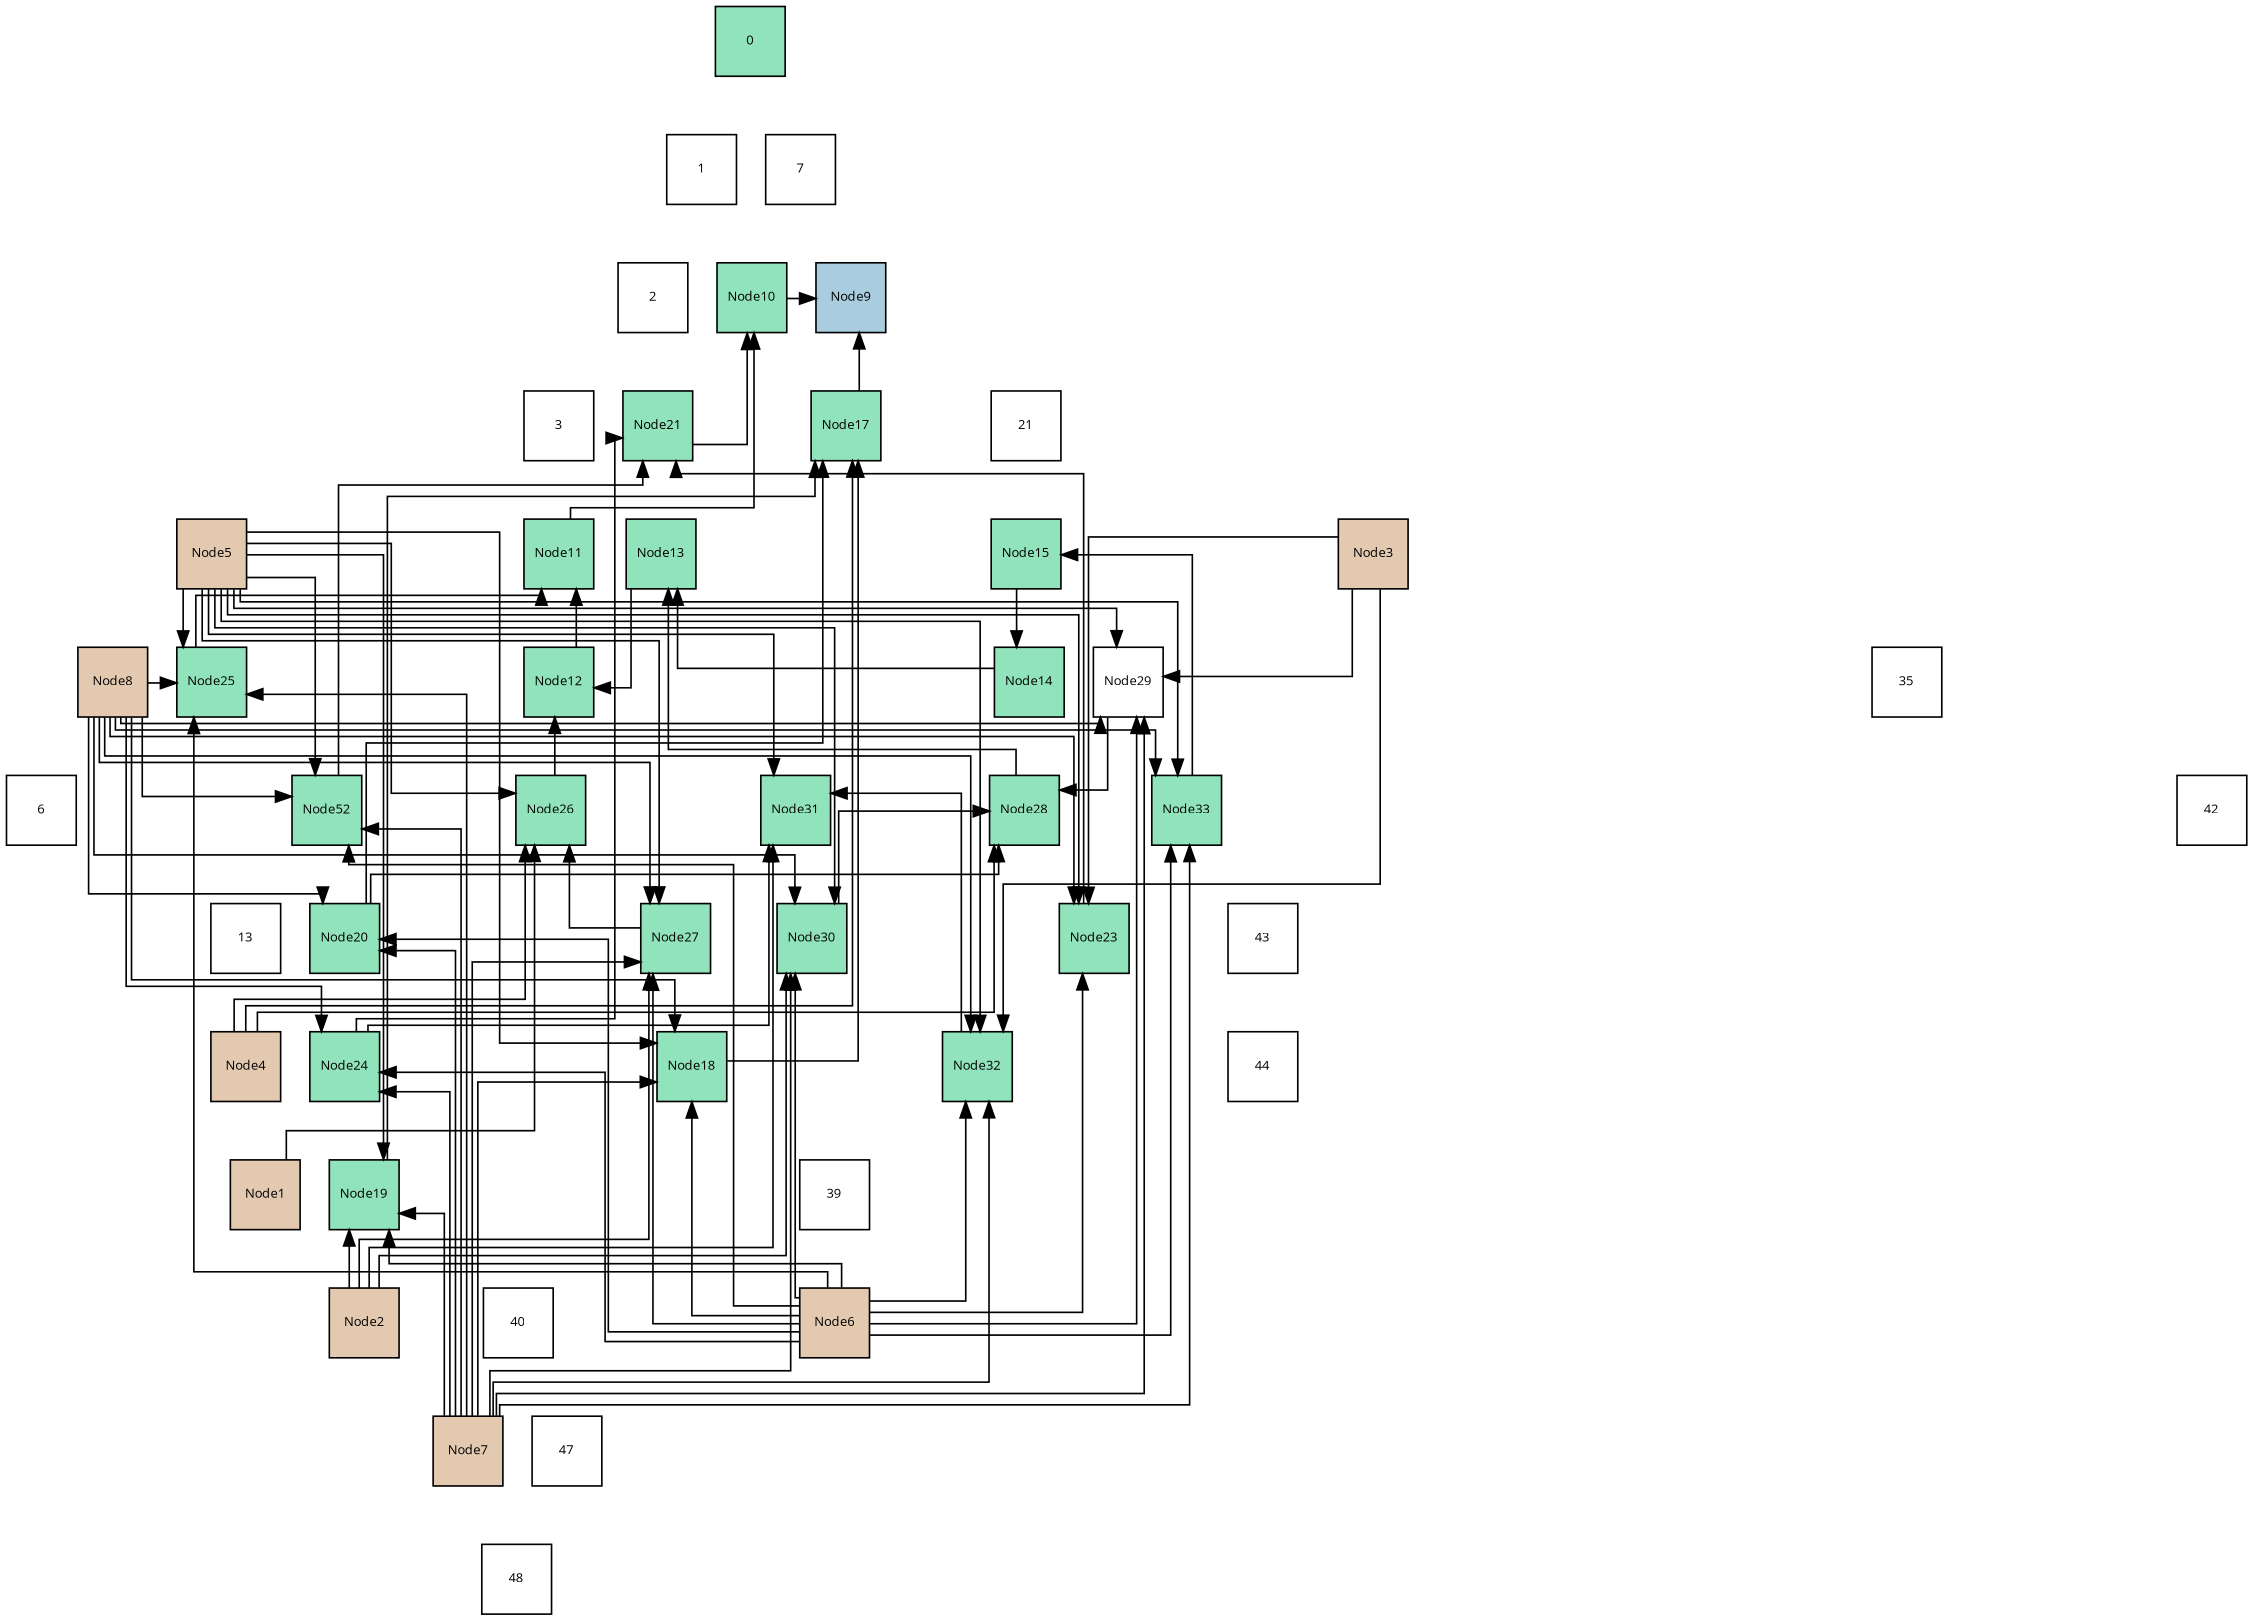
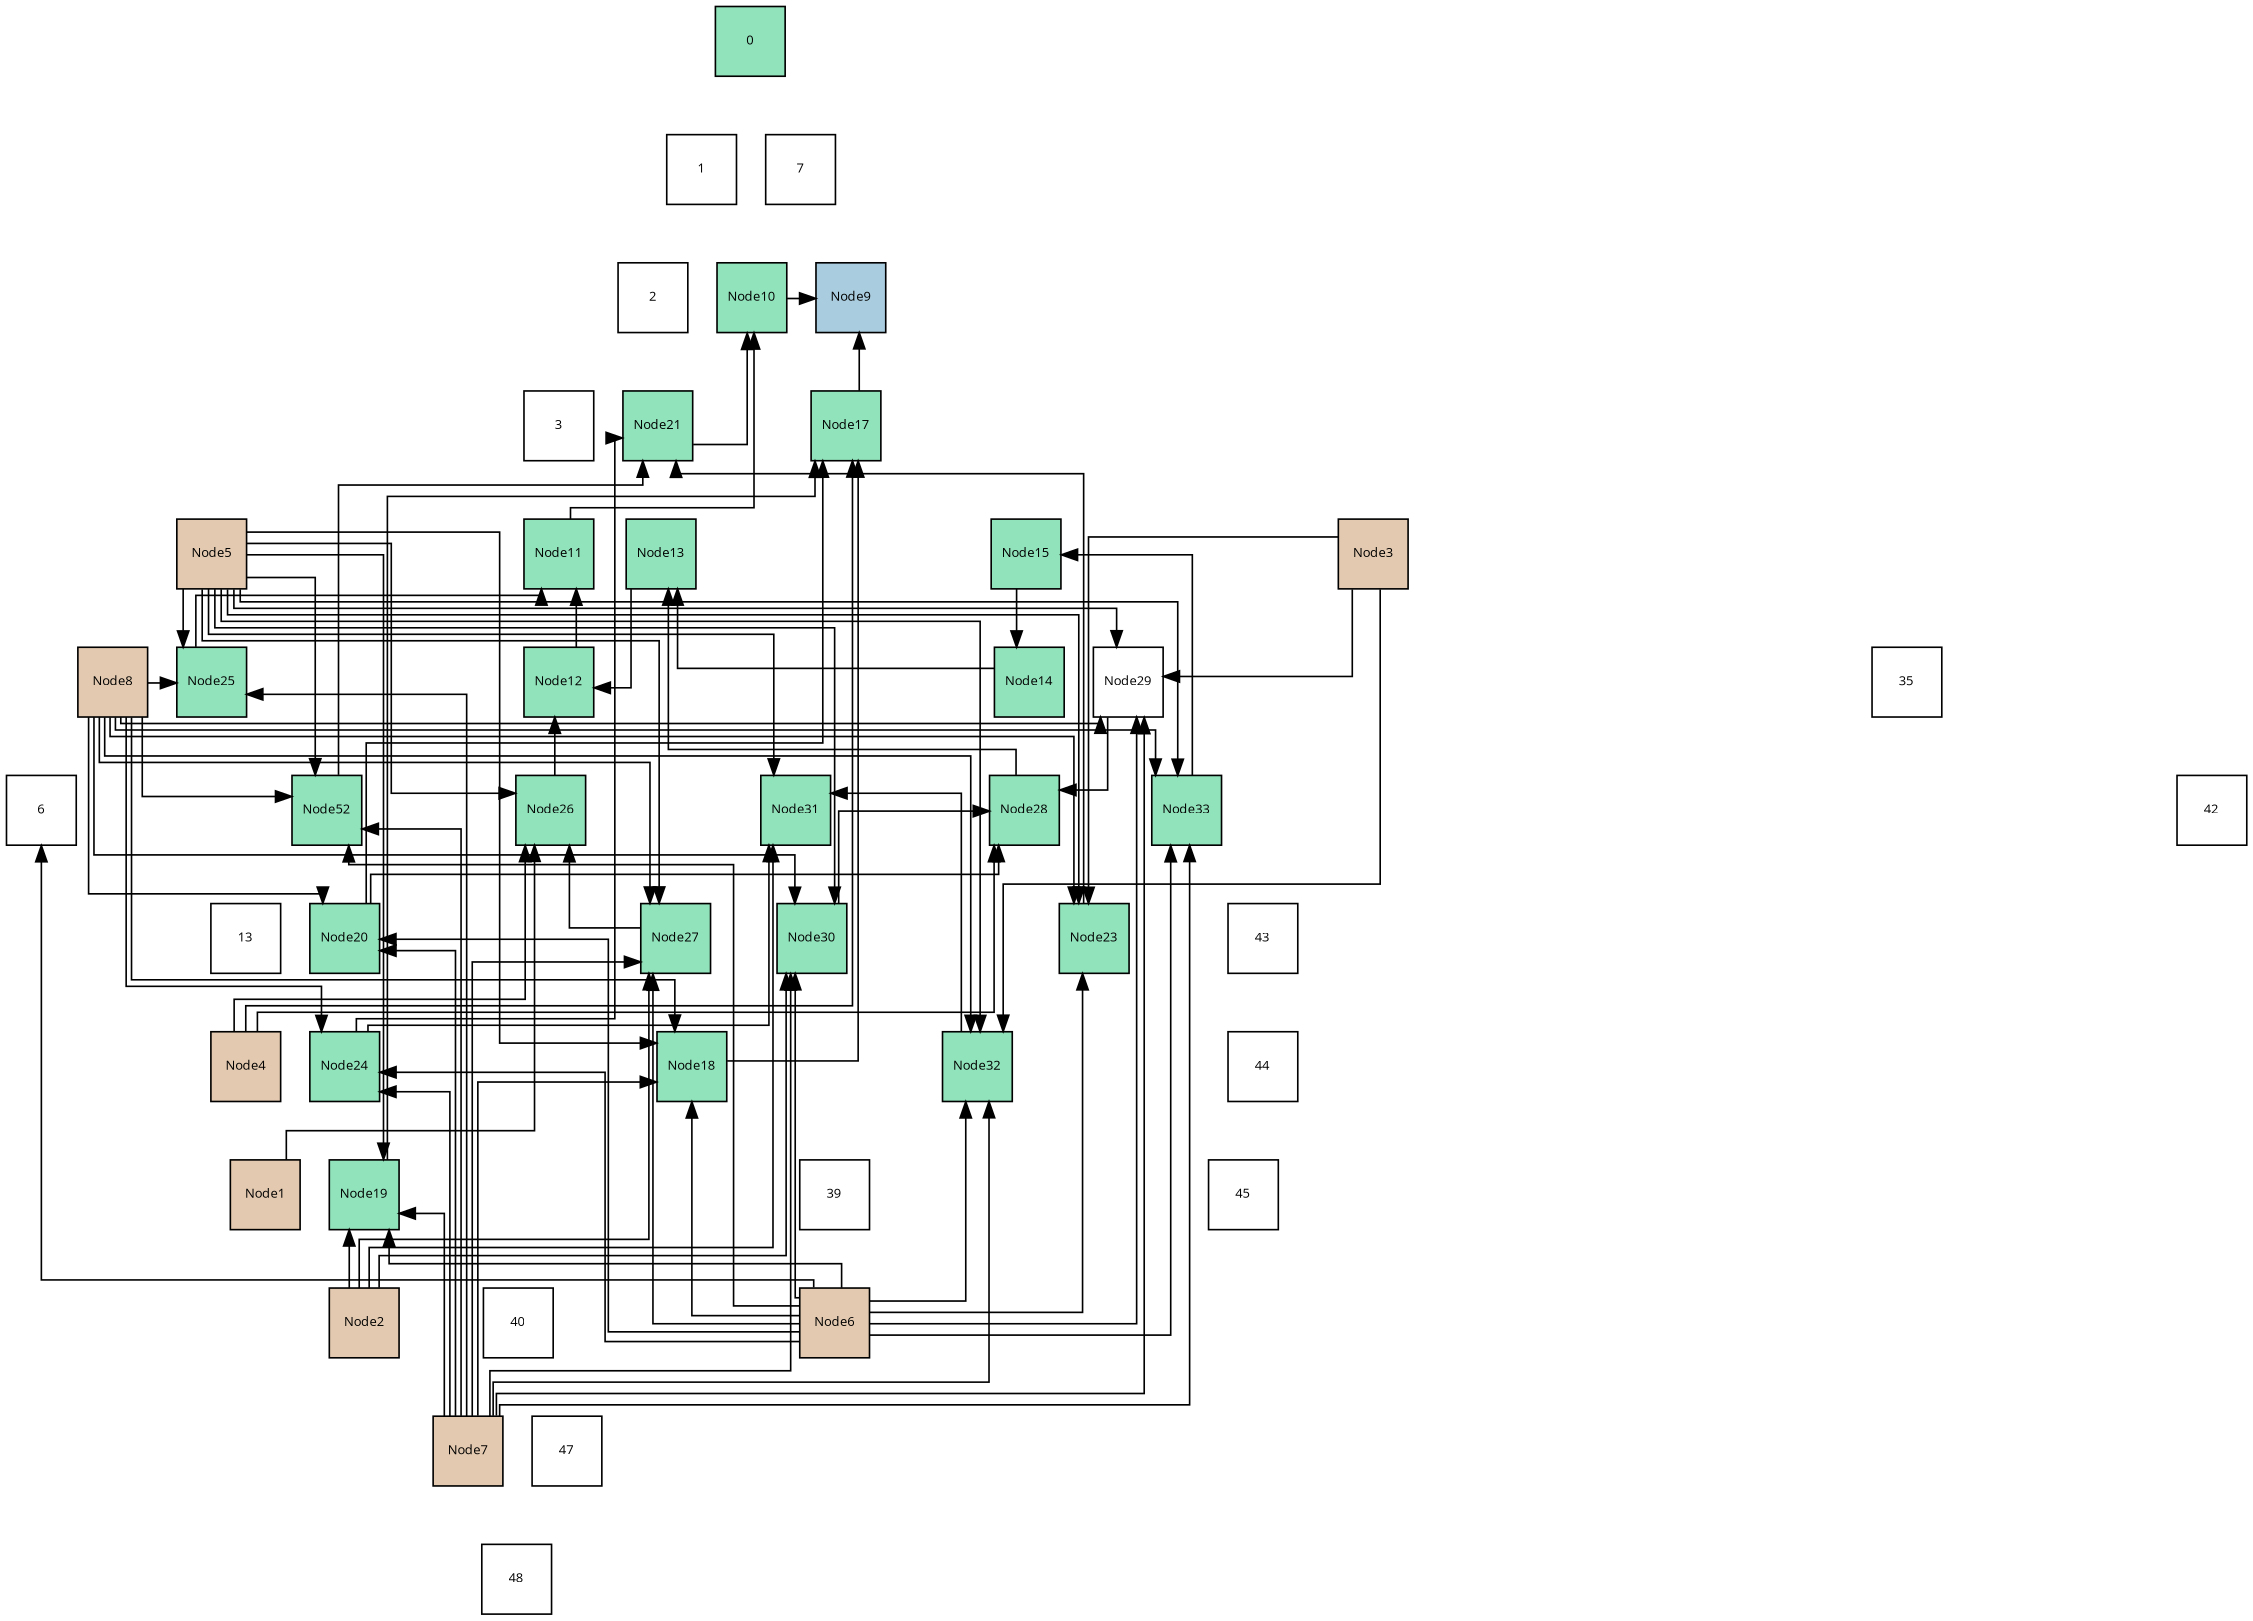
(1026, 426) -> none
none -> (1243, 1195)
(250, 1272) -> (222, 1280)
